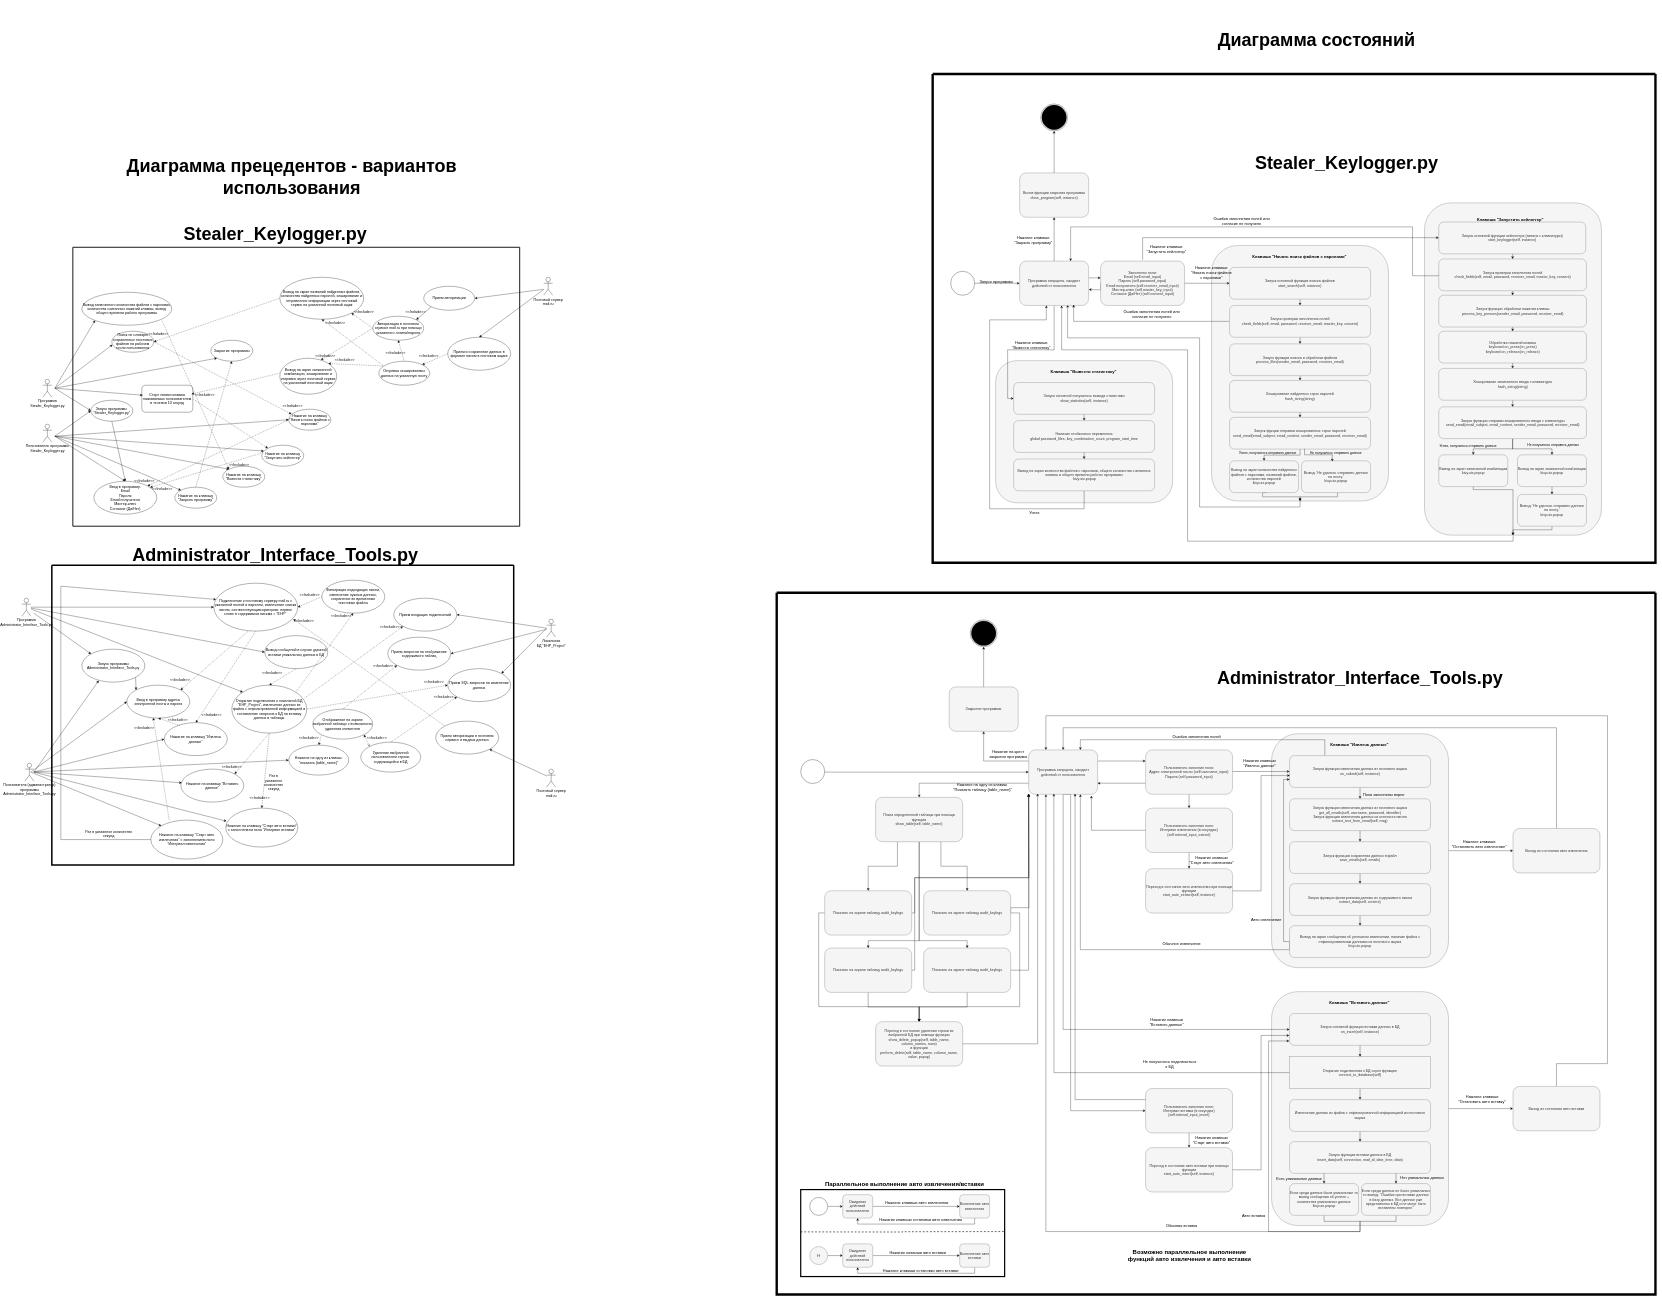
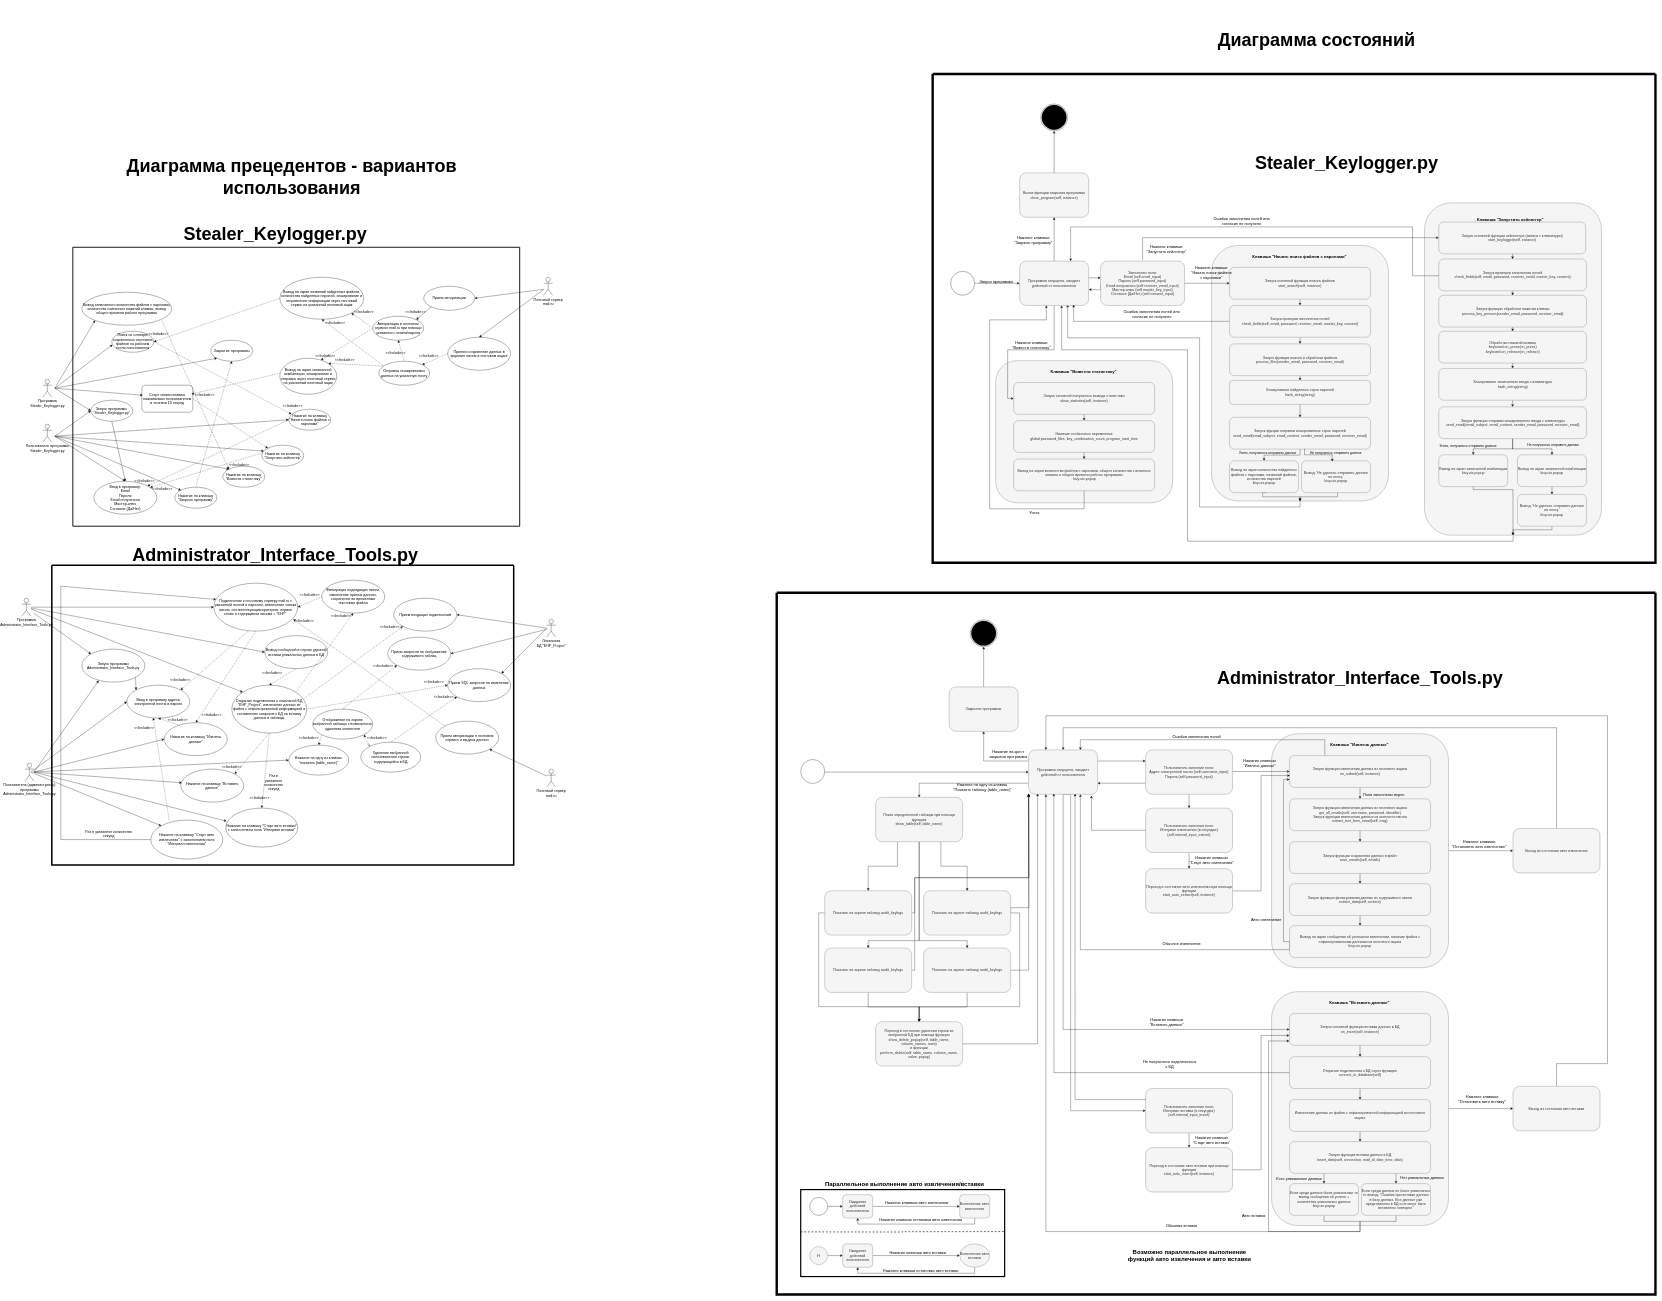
(1300, 396) -> (1300, 393)
(1360, 1073) -> (1360, 1073)
(975, 1256) -> (975, 1256)
